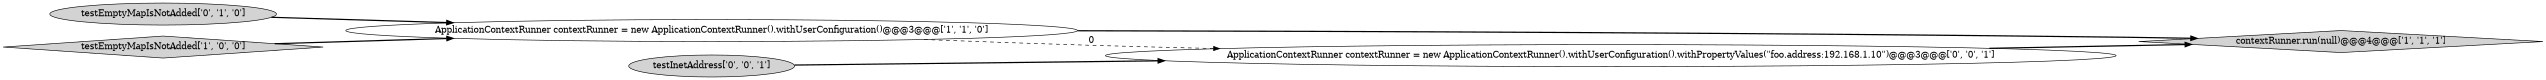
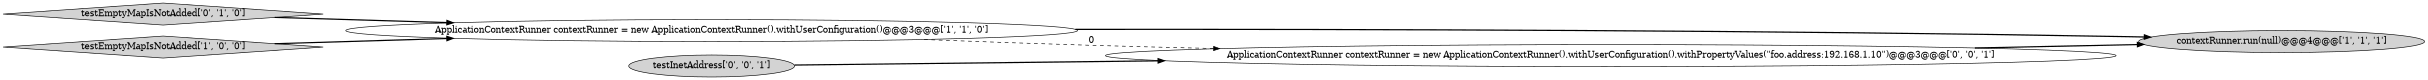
(163, 14) -> (163, 14)
(2341, 42) -> (2282, 42)
